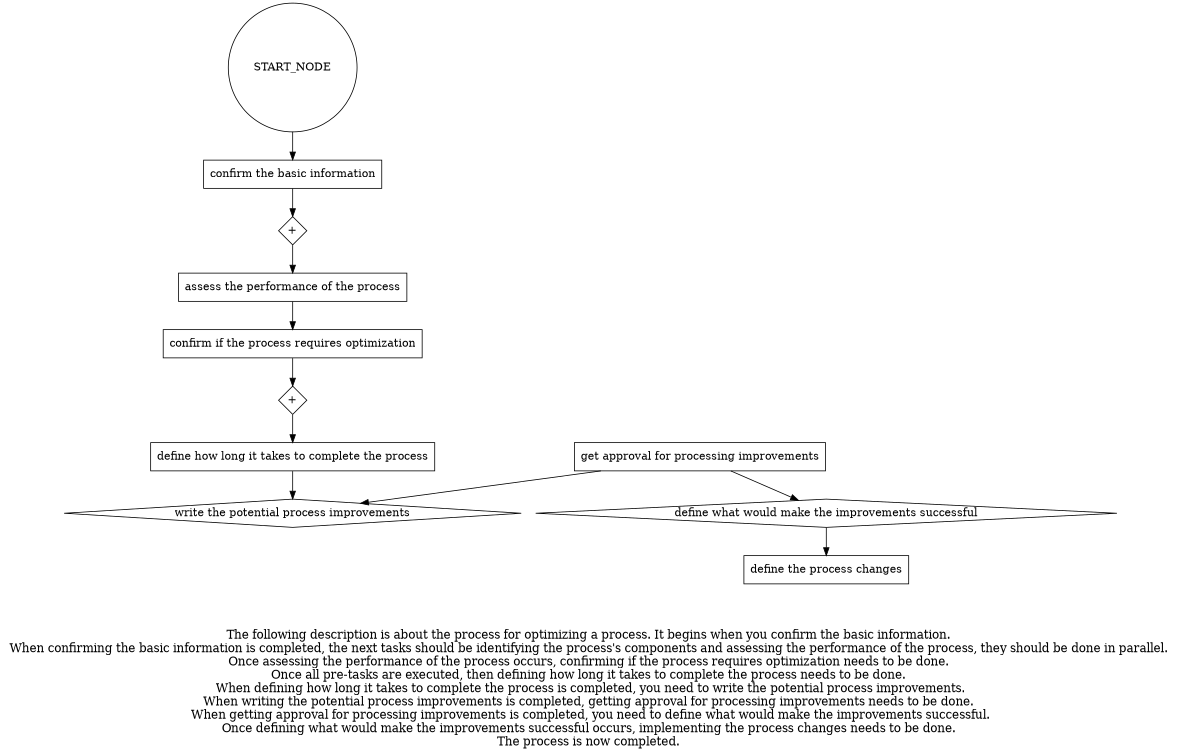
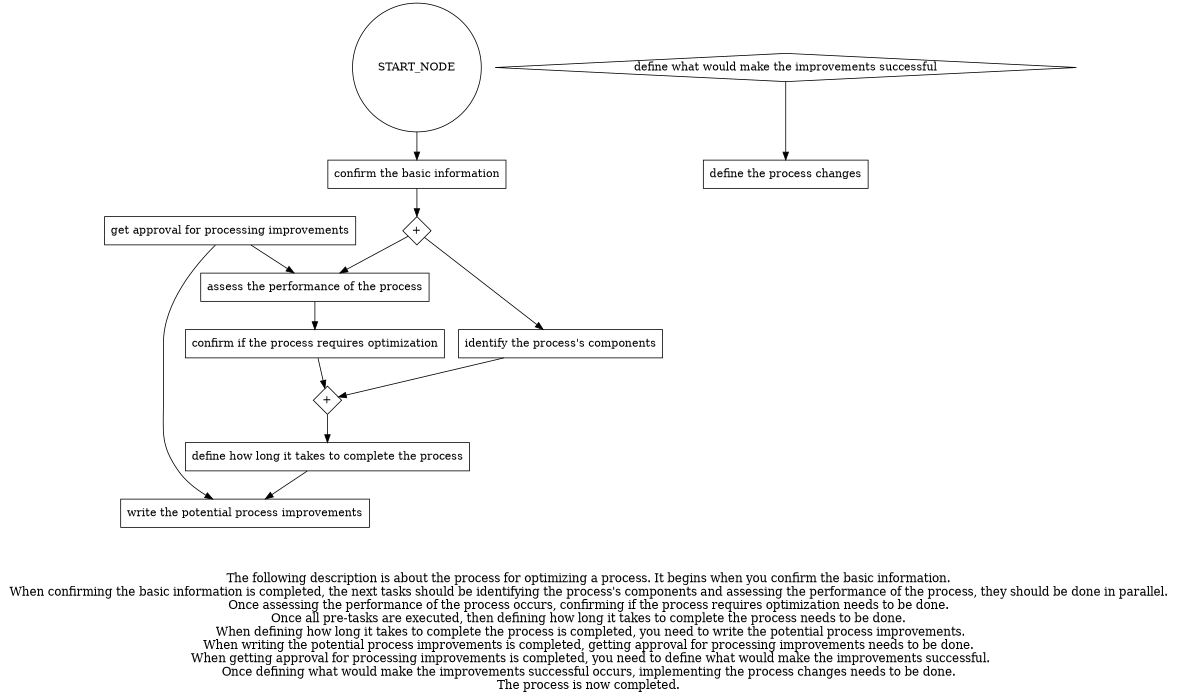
none -> (561, 344)
(761, 484) -> (269, 257)
(293, 513) -> (245, 513)
